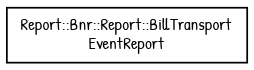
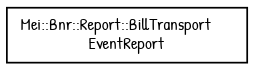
(127, 35) -> (127, 35)
